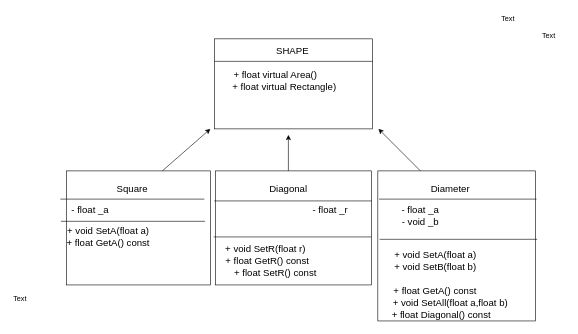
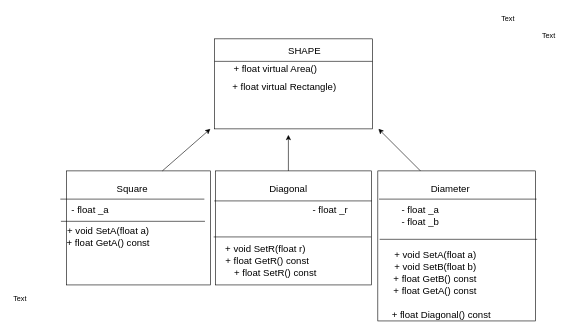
(293, 51) -> (305, 51)
(275, 75) -> (275, 69)
(420, 222) -> (420, 222)
none -> (435, 279)
(450, 303) -> none
